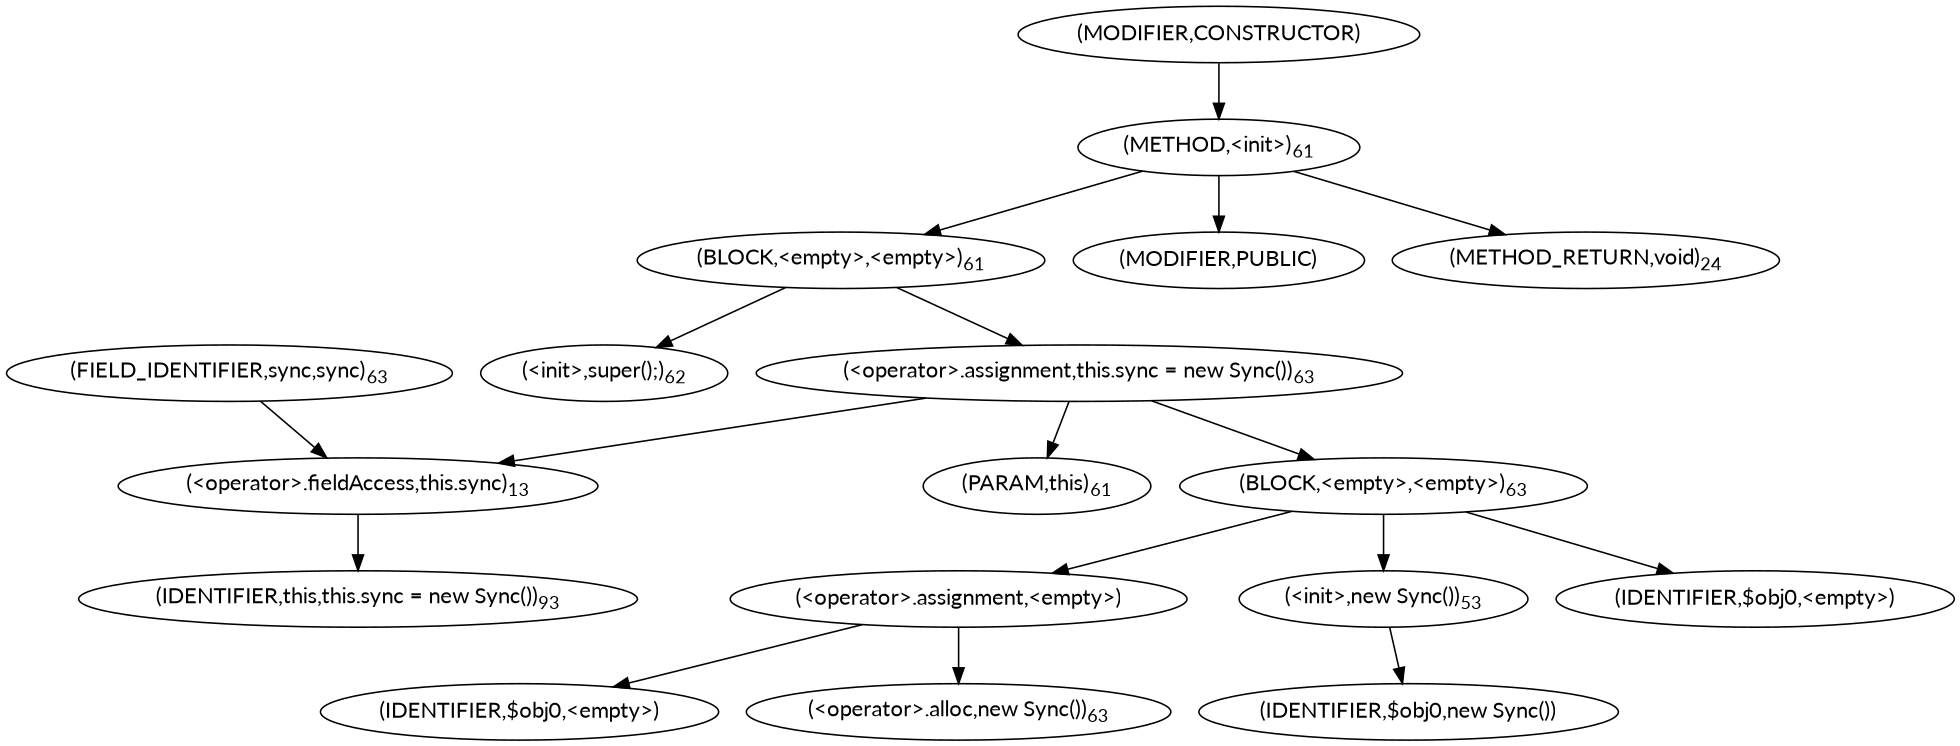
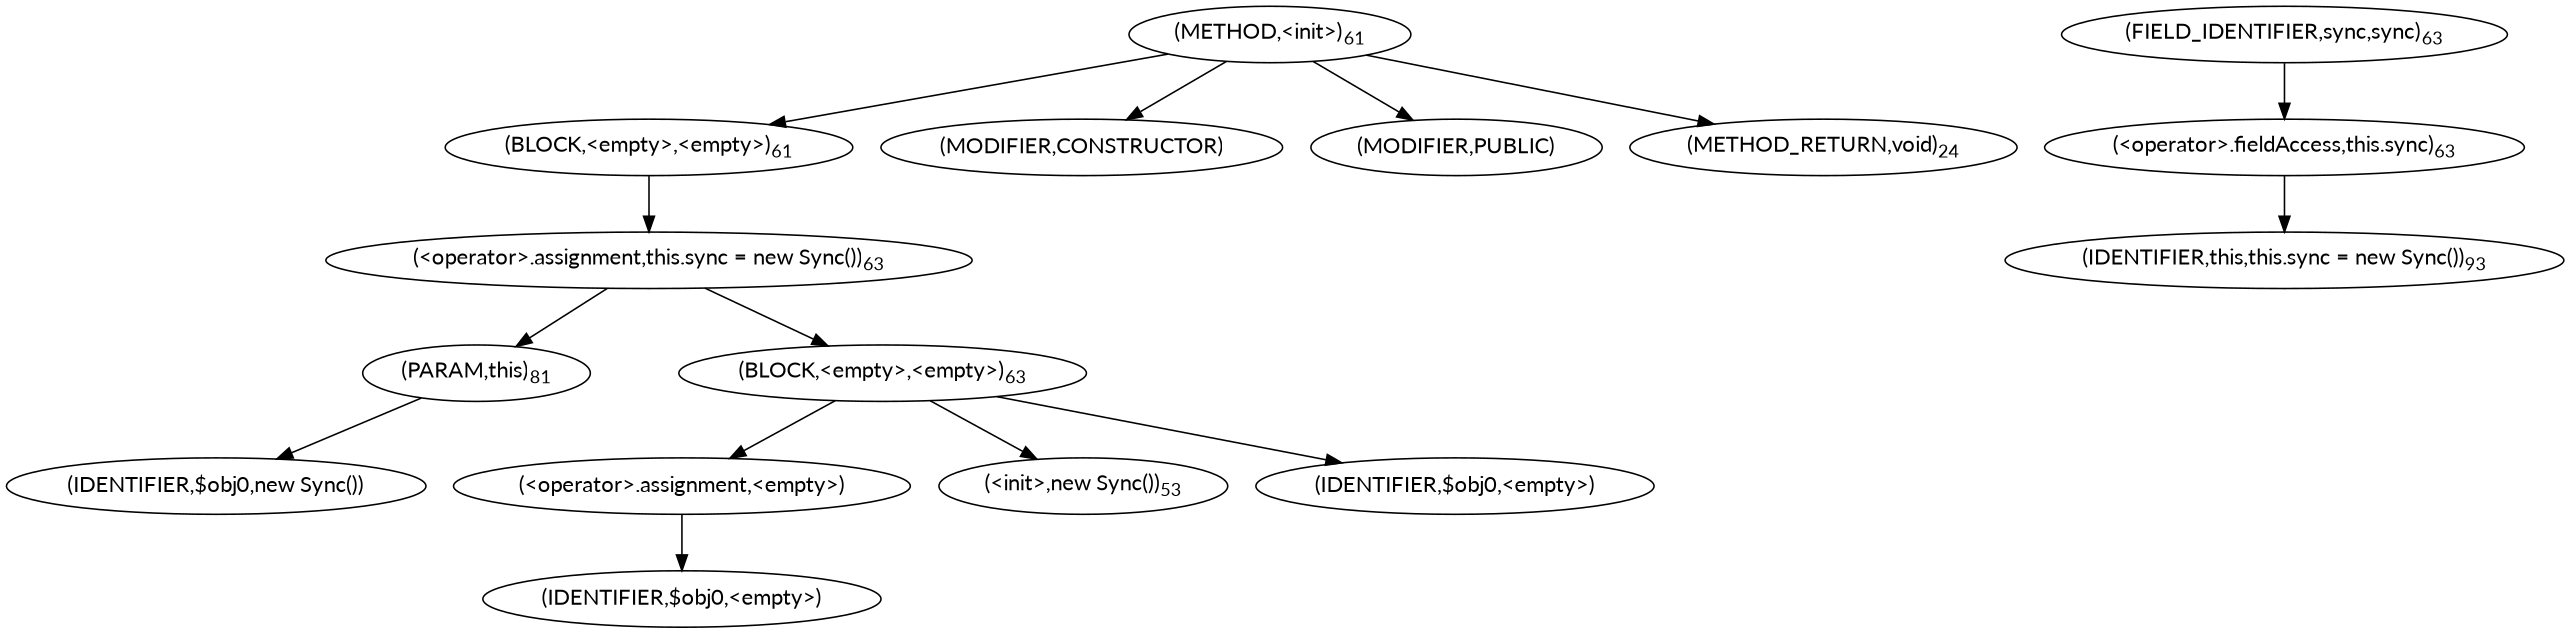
(1219, 83) -> (1183, 87)
(604, 373) -> none
(720, 429) -> none
(519, 484) -> (2445, 145)
(1101, 484) -> (541, 371)
(1394, 648) -> (356, 425)
(959, 712) -> none
